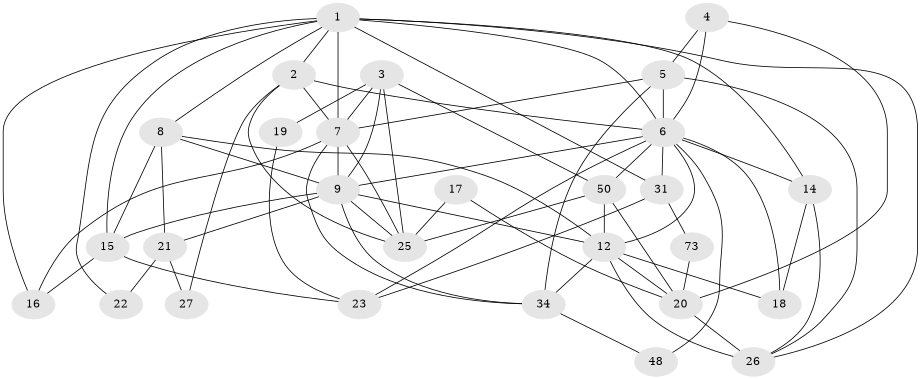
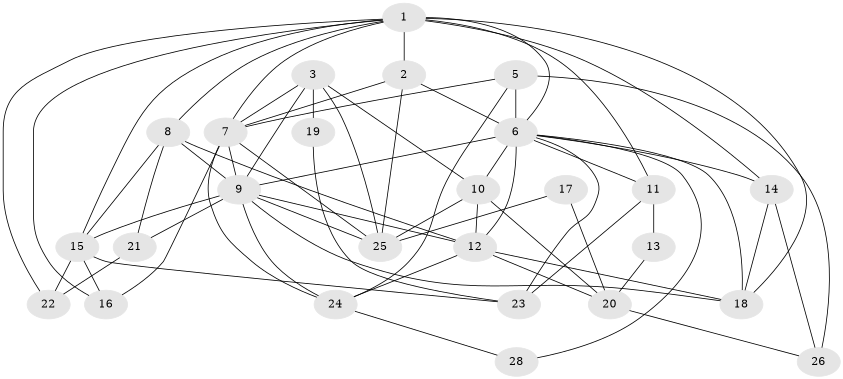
(707, 18) -> none
(810, 68) -> (695, 79)
(604, 190) -> (478, 190)
(662, 190) -> (654, 190)
(692, 247) -> (654, 247)
none -> (65, 272)
none -> (477, 285)
(187, 305) -> none
(544, 305) -> (336, 305)
(659, 324) -> none
(656, 362) -> (517, 362)
